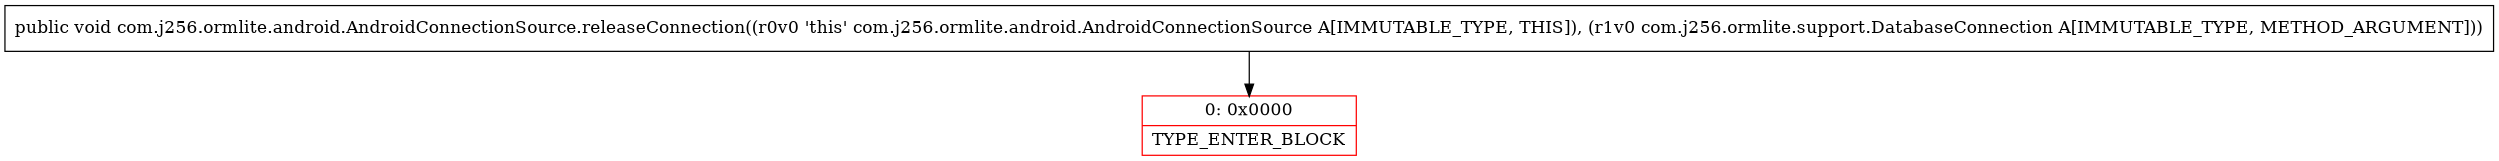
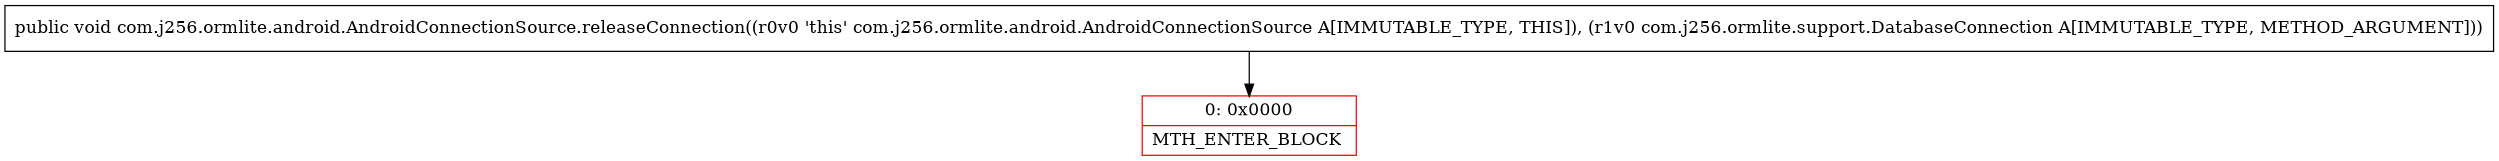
(1249, 140) -> (1247, 140)
